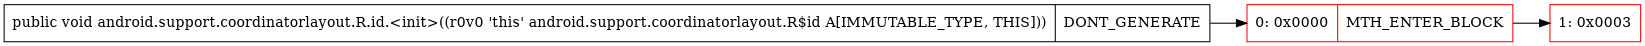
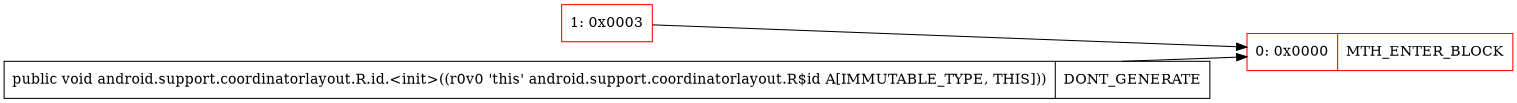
(1526, 23) -> (944, 36)
